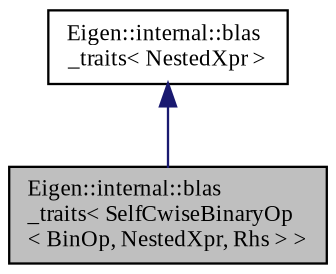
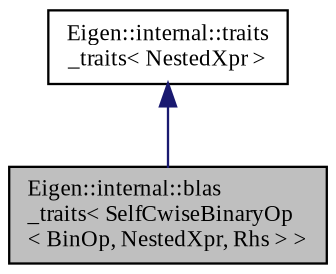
(168, 47) -> (168, 47)
